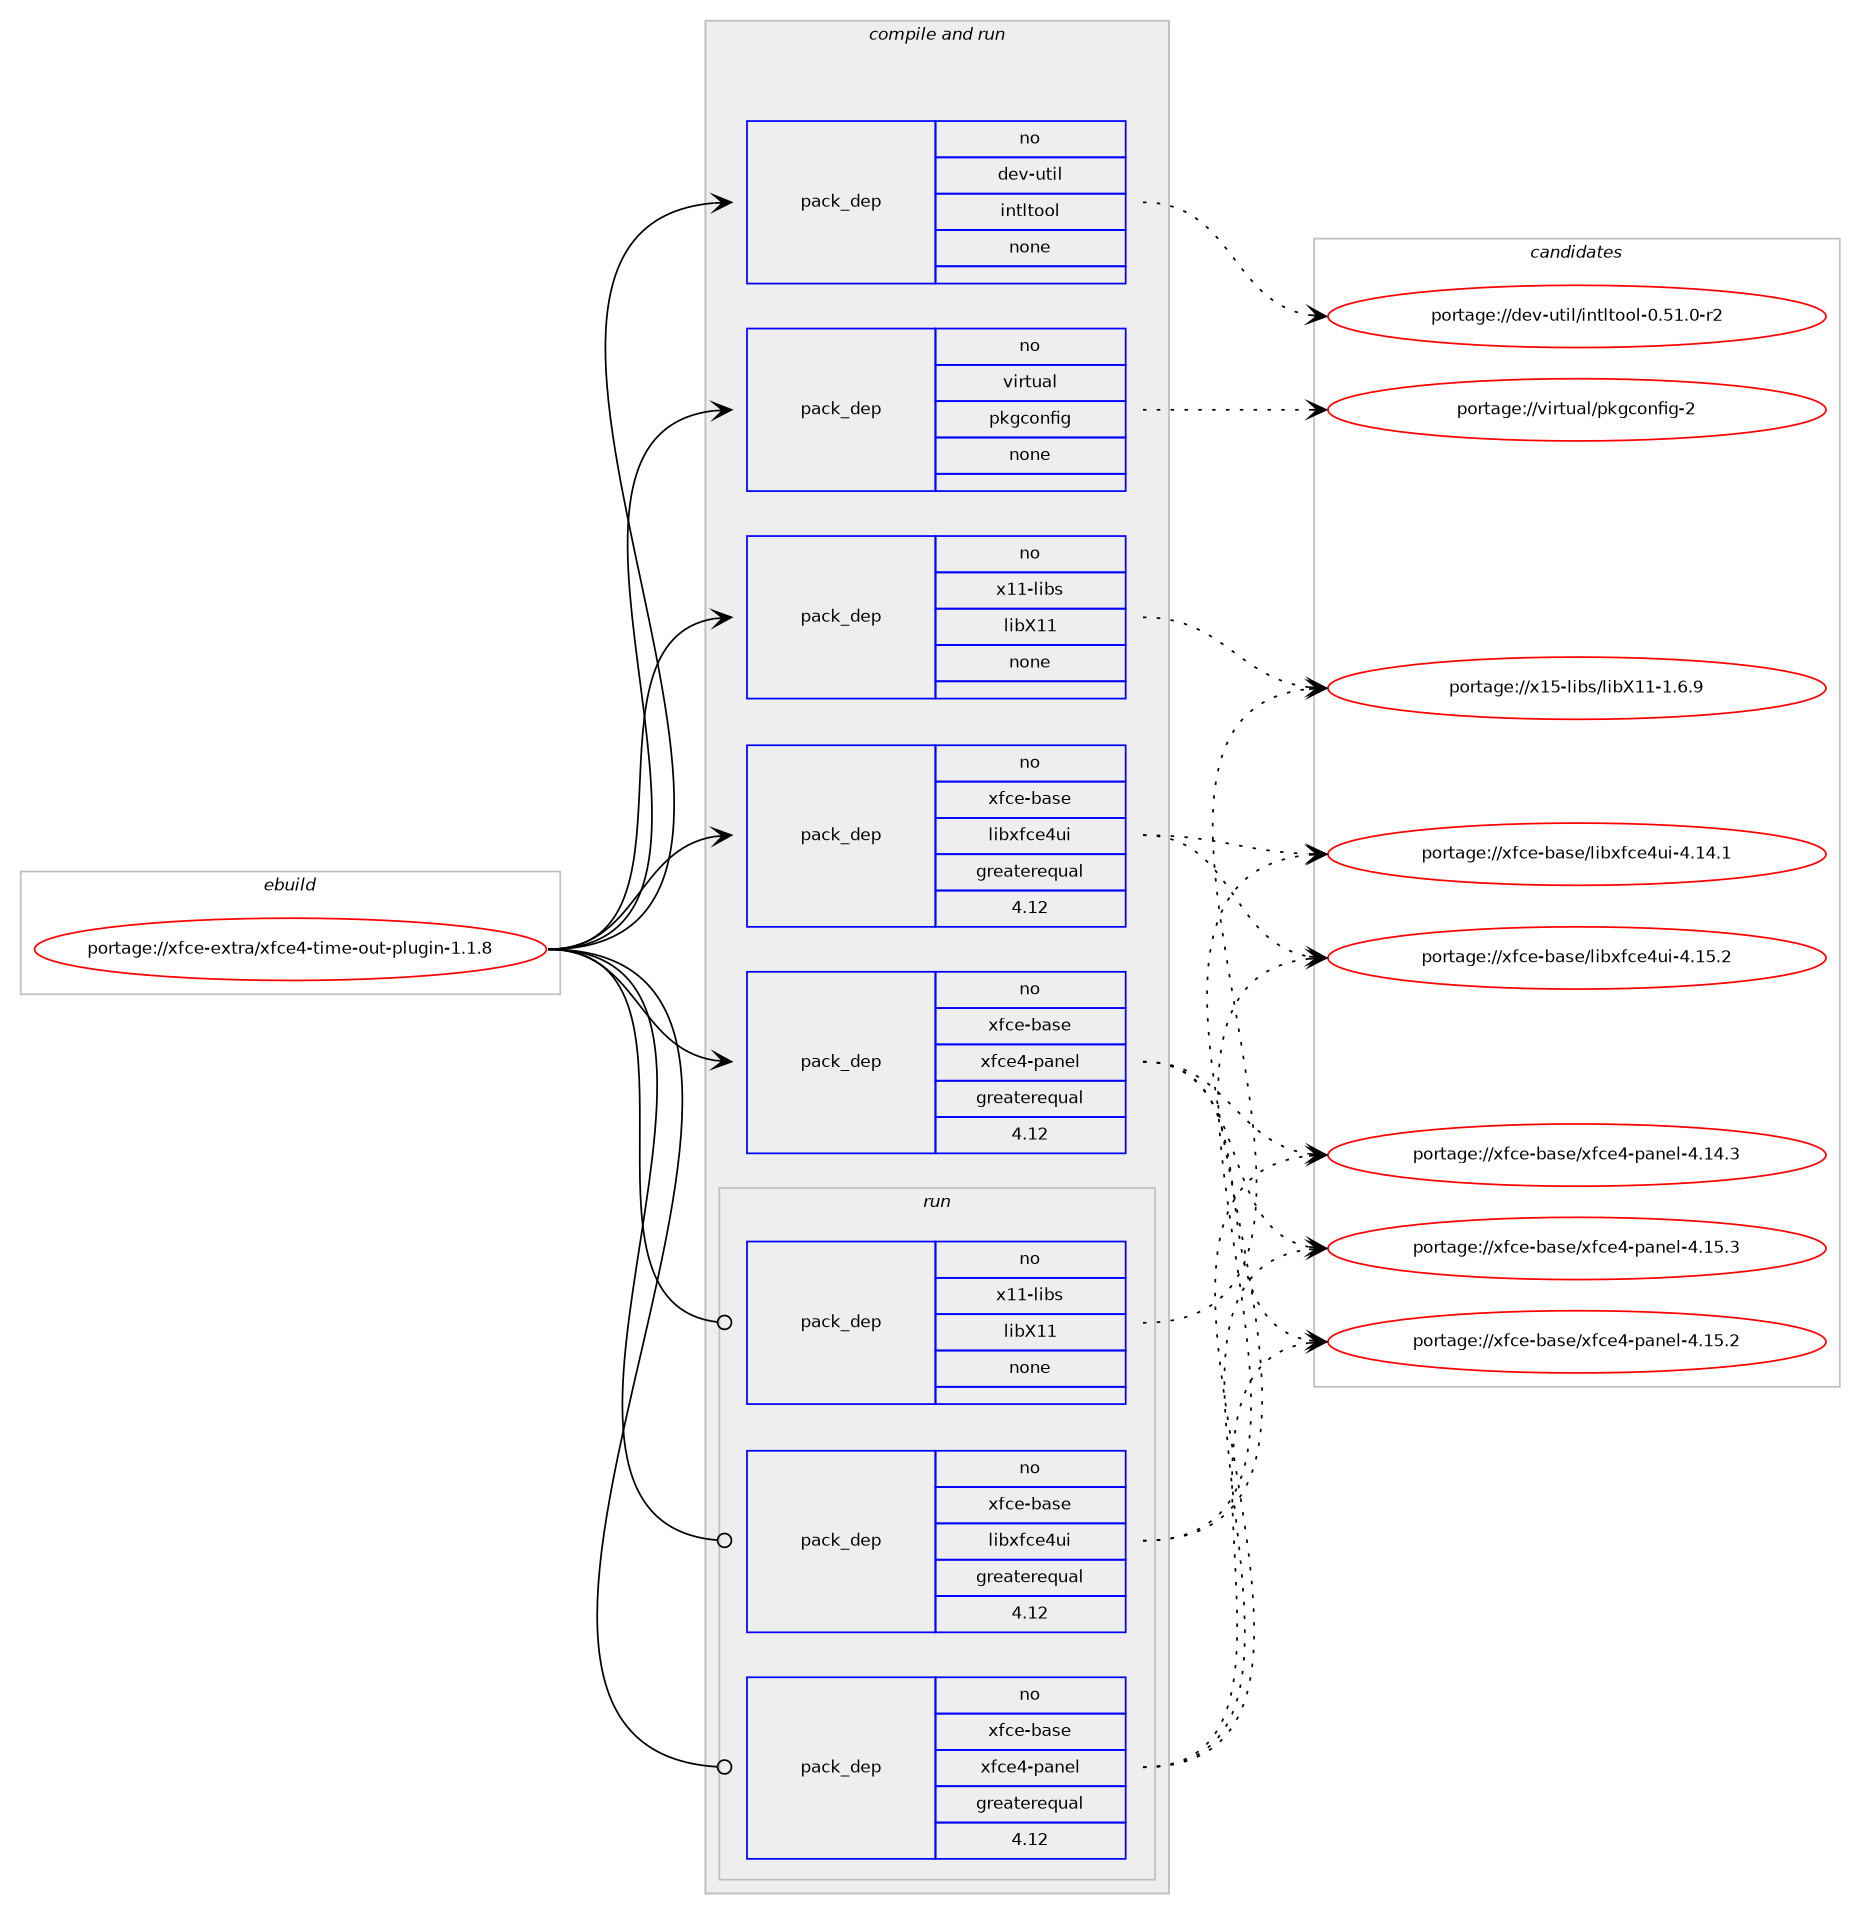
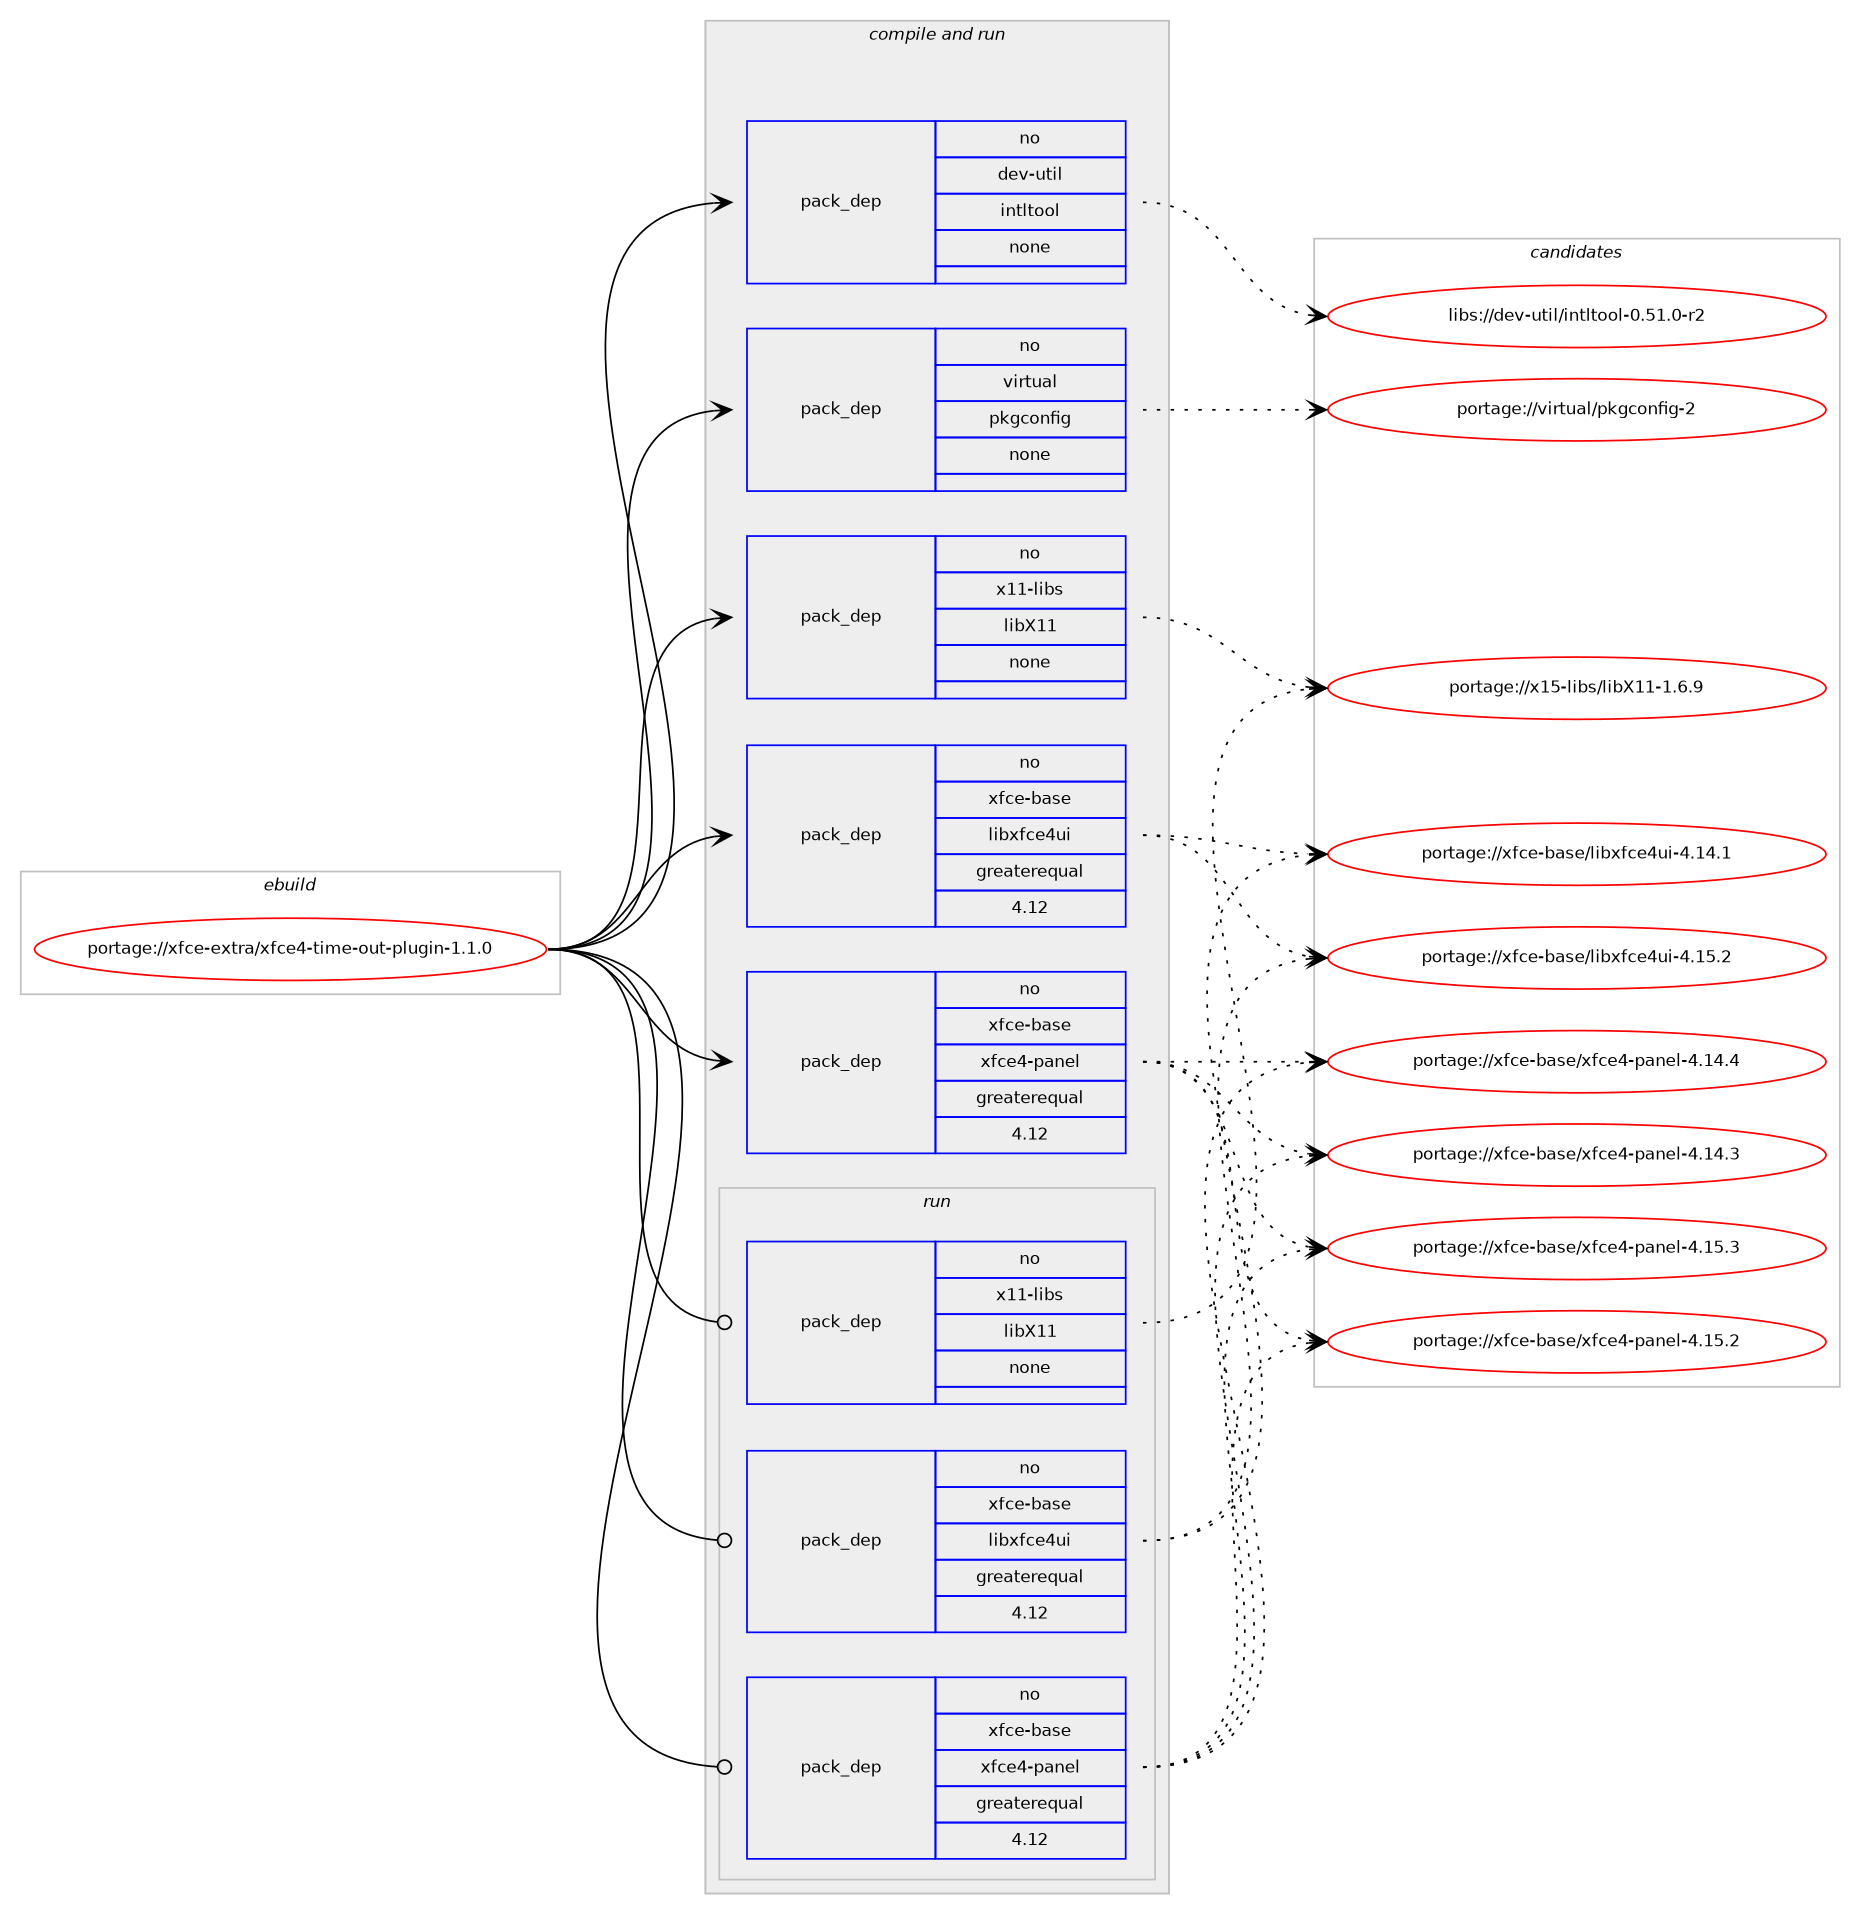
(1577, 316) -> (1577, 316)
(290, 949) -> (290, 949)
none -> (1577, 1062)
